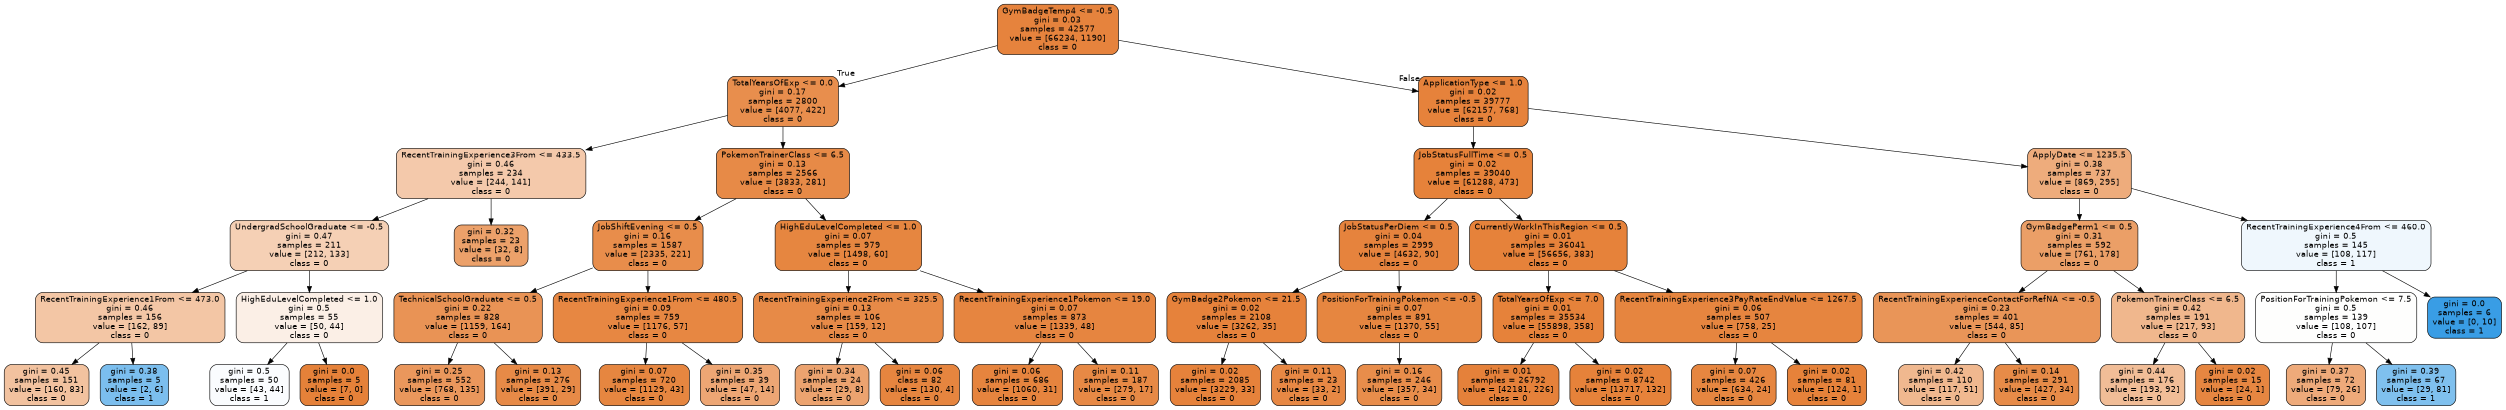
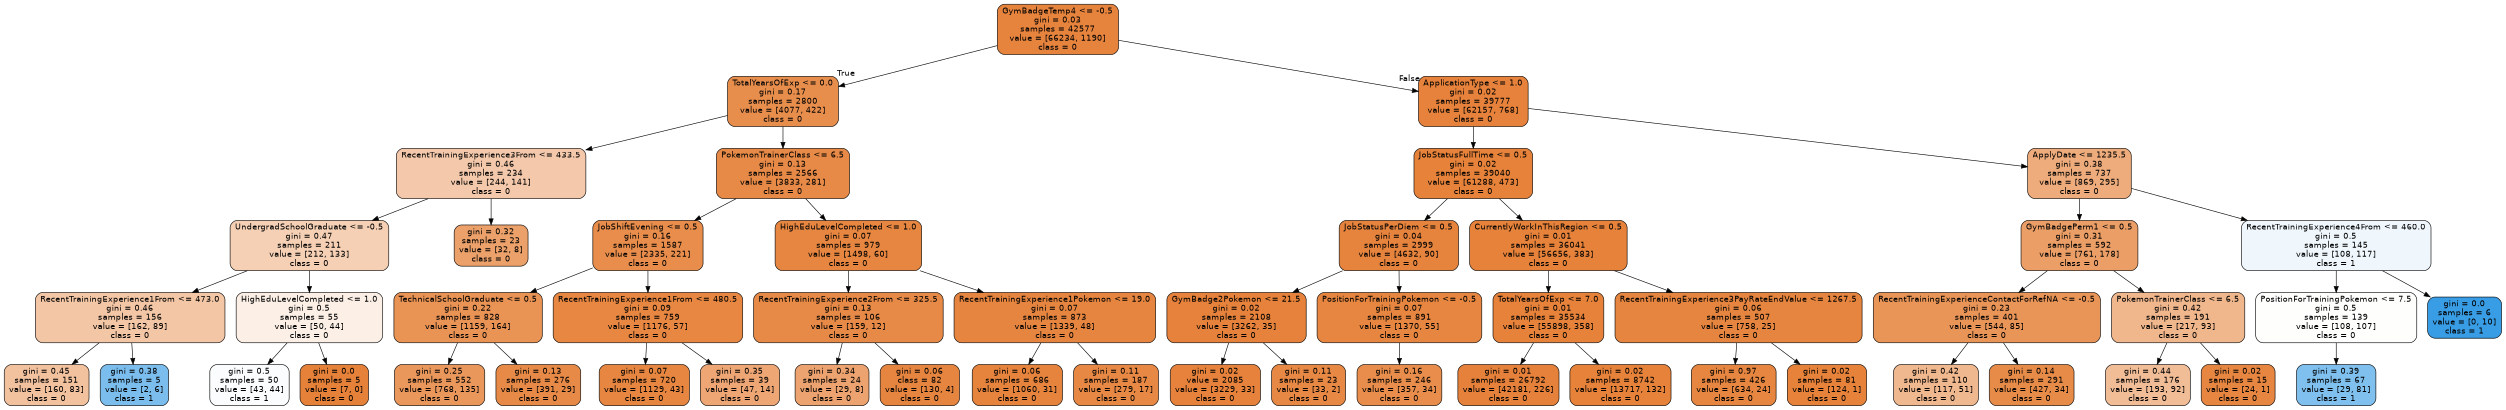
(1215, 385) -> (1215, 385)
(1734, 385) -> (1734, 385)
(2326, 385) -> none
